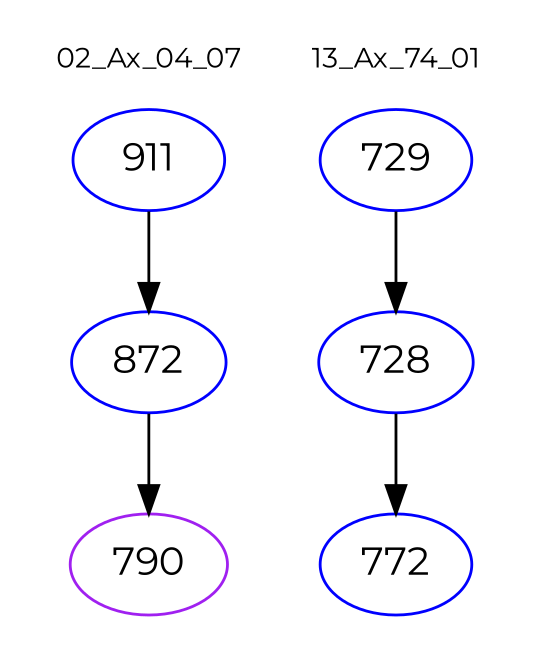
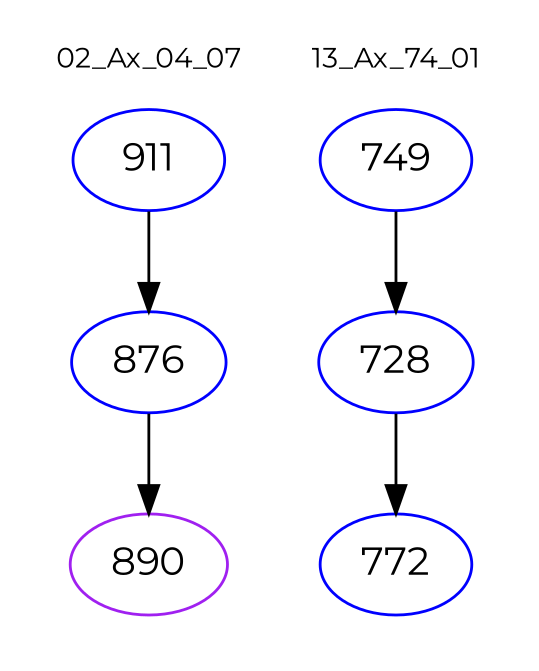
(396, 160) -> (396, 160)
(149, 362) -> (149, 362)
(149, 564) -> (149, 564)
